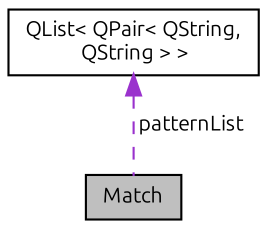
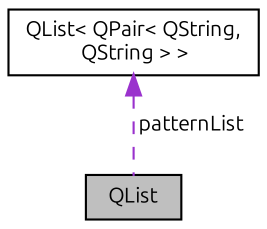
(134, 197) -> (134, 197)
